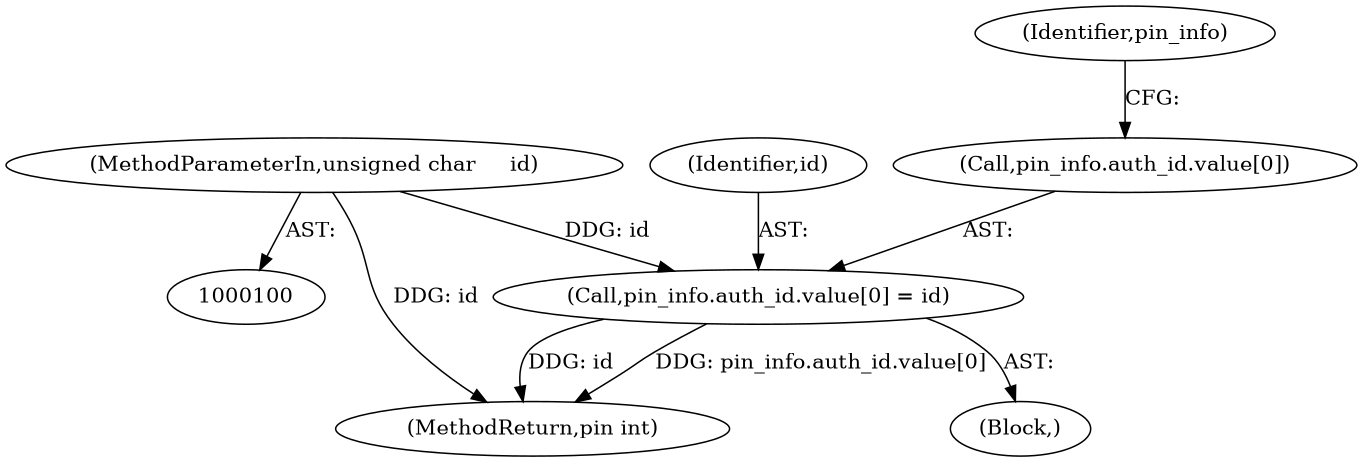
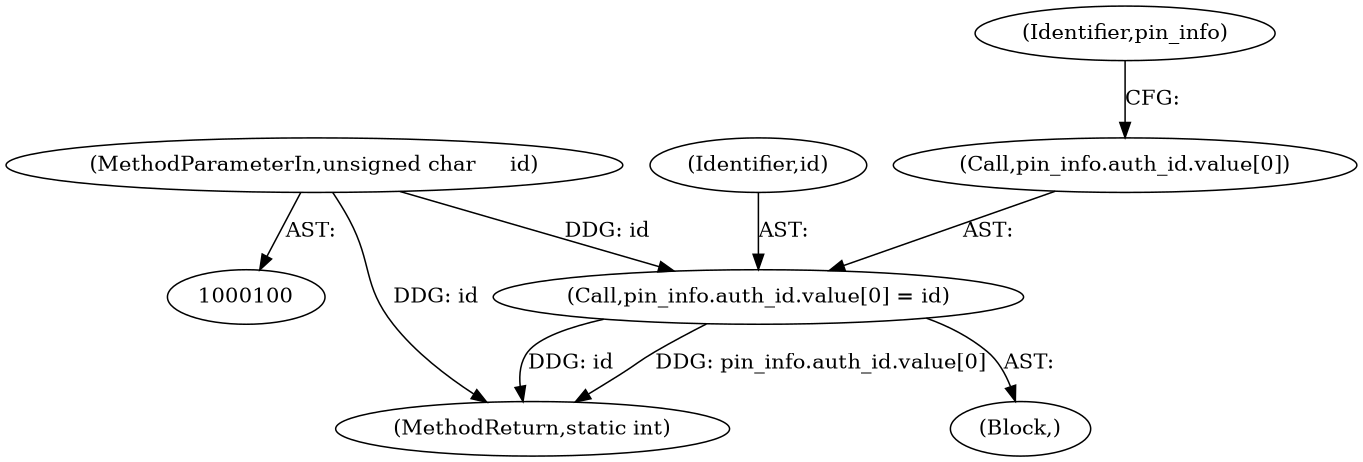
(533, 429) -> (533, 429)
